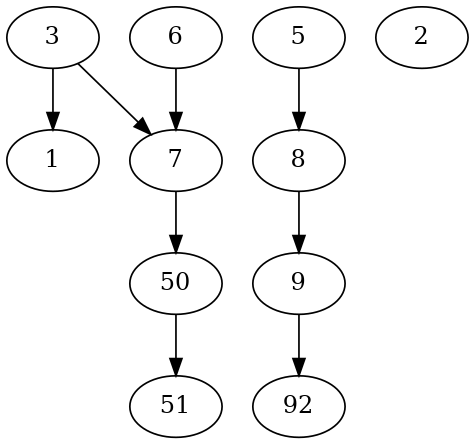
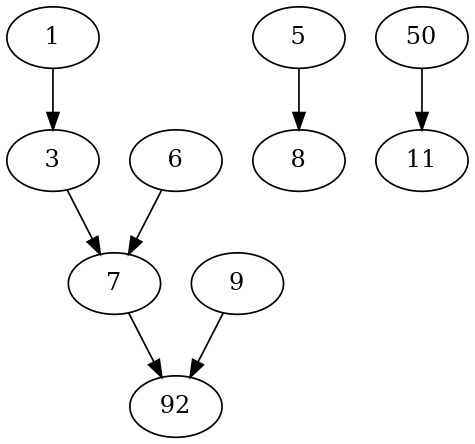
(422, 38) -> none
(53, 91) -> (53, 91)
(176, 214) -> (141, 337)
(299, 214) -> none
(176, 407) -> (422, 161)
